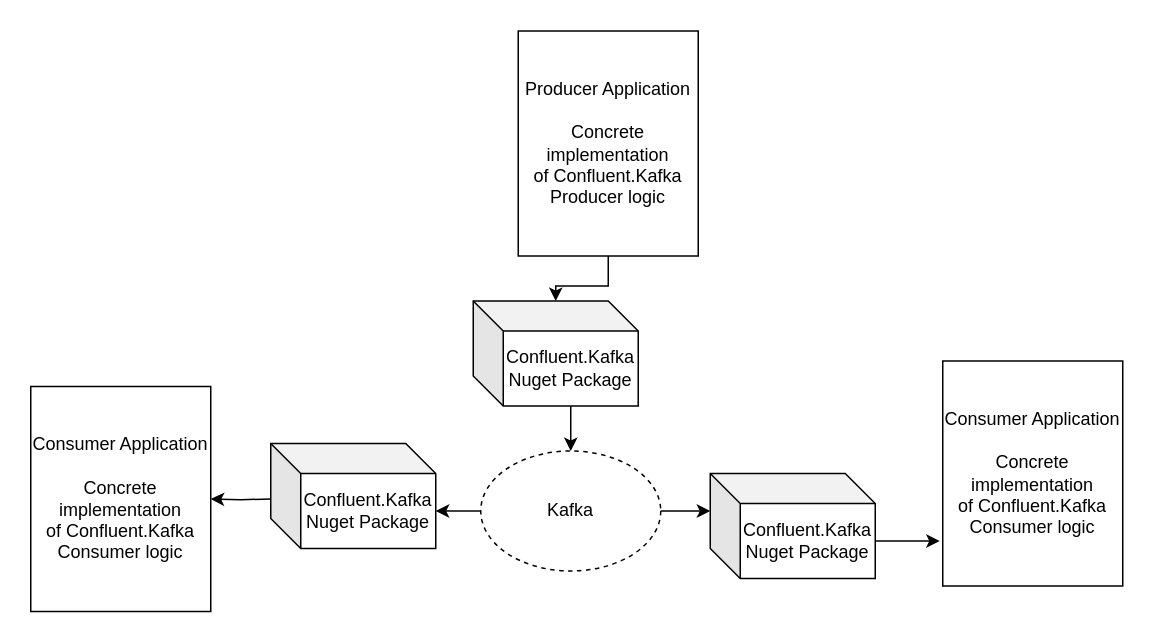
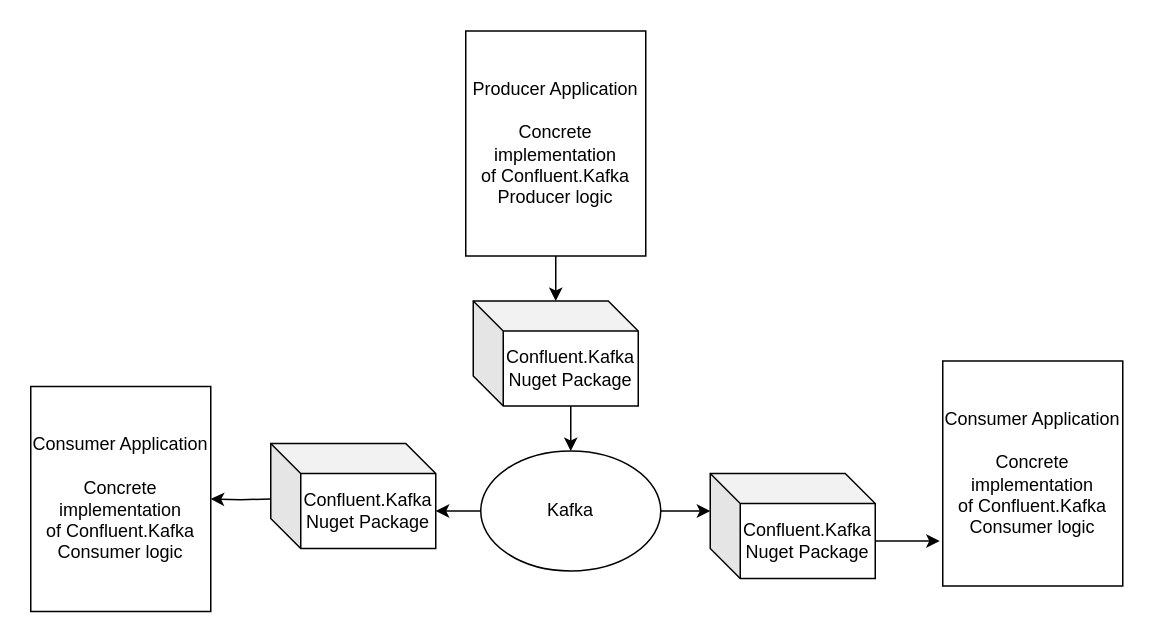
(608, 143) -> (556, 143)
(571, 511) -> (571, 511)
